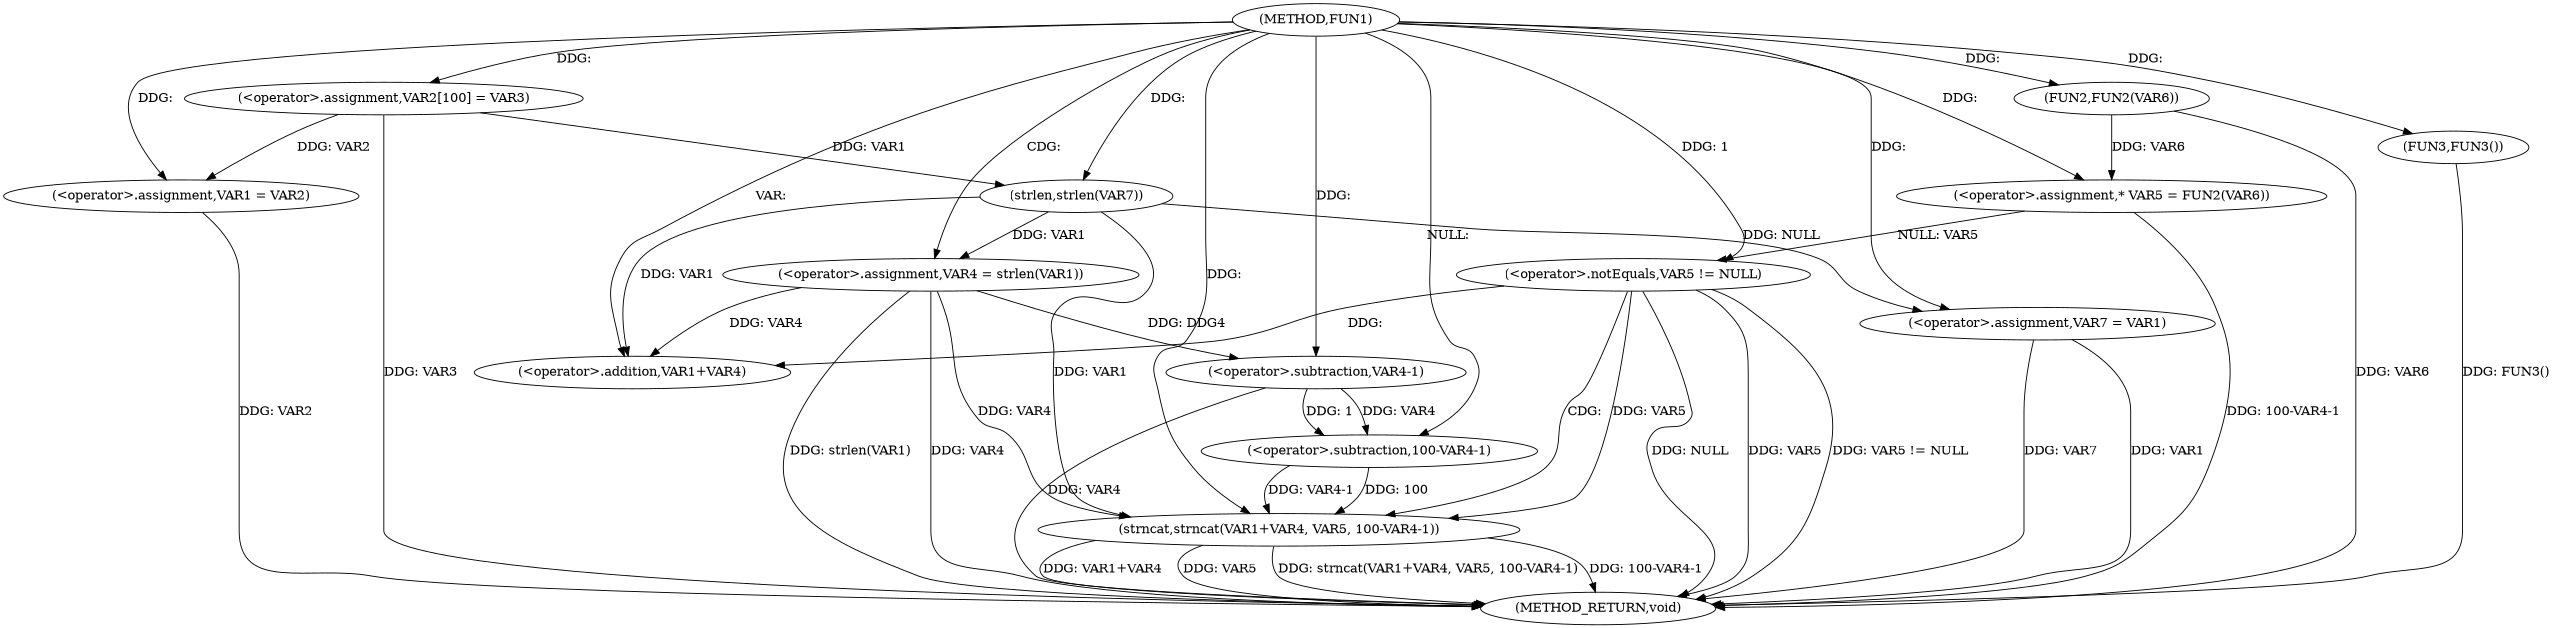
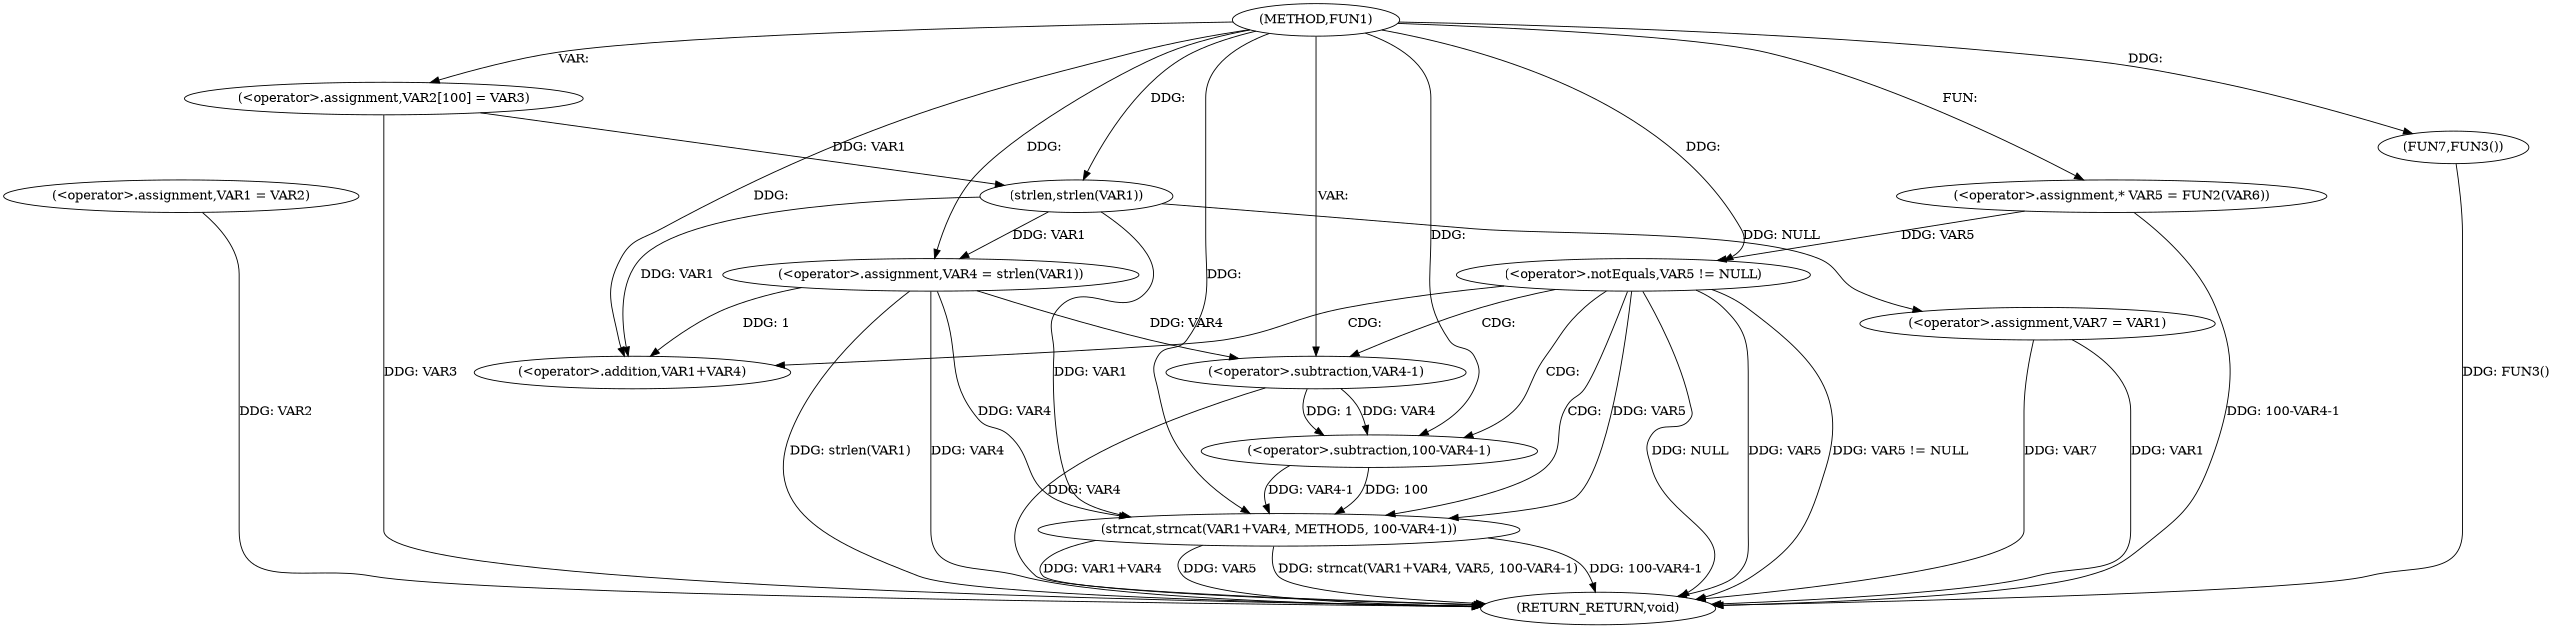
(633, 37) -> none
(576, 59) -> (576, 59)
(1864, 89) -> none
(1962, 99) -> (1962, 99)
(2112, 99) -> none
(275, 142) -> none
(1046, 147) -> (1046, 147)
(1705, 147) -> (1705, 147)
(2453, 147) -> (2453, 147)
(773, 196) -> (773, 196)
(1076, 196) -> (1076, 196)
(1335, 196) -> (1335, 196)
(1450, 236) -> (1450, 236)
(1938, 236) -> (1938, 236)
none -> (1455, 316)
(766, 324) -> (766, 324)
(1187, 324) -> (1187, 324)
(1367, 324) -> (1367, 324)
none -> (1540, 365)
(1279, 530) -> (1279, 530)
(1598, 609) -> (1598, 609)
